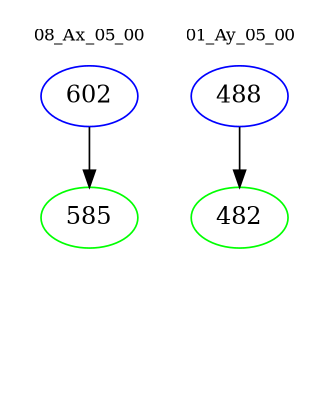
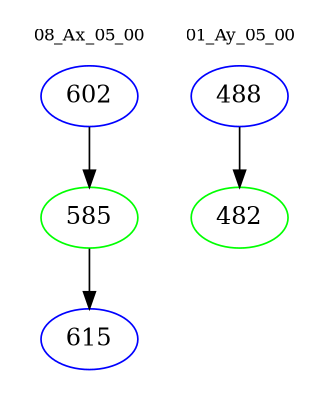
none -> (89, 339)
